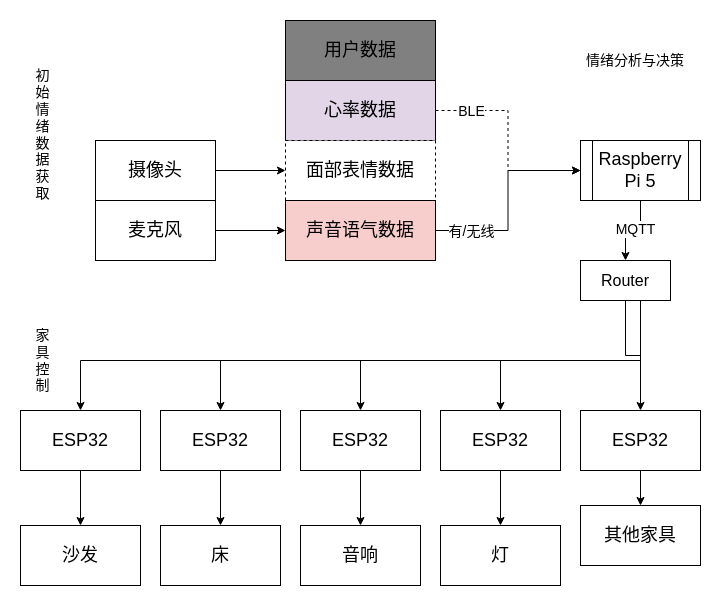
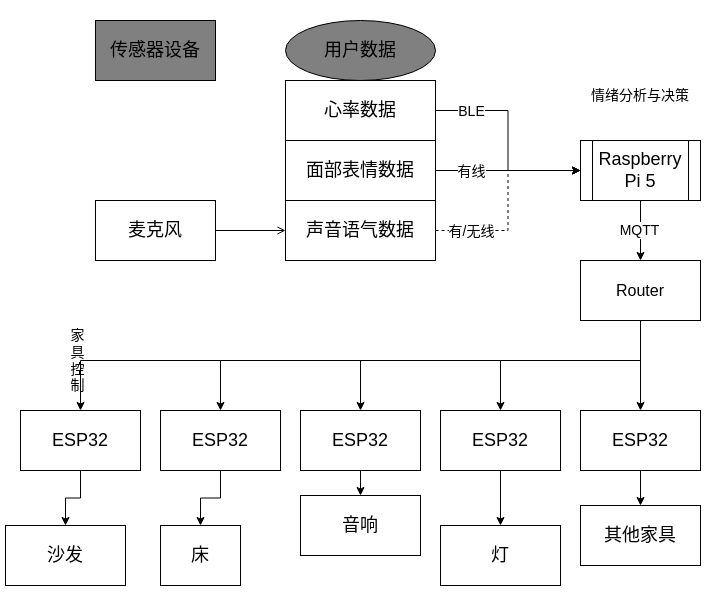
none -> (156, 51)
(361, 51) -> (361, 51)
(636, 61) -> (641, 96)
(361, 111) -> (361, 111)
(508, 128) -> (508, 128)
(43, 134) -> none
(156, 171) -> none
(247, 171) -> none
(361, 171) -> (361, 171)
none -> (471, 171)
(508, 210) -> (508, 210)
(277, 231) -> (279, 231)
(361, 231) -> (361, 231)
(626, 281) -> (641, 291)
(43, 361) -> (78, 361)
(81, 556) -> (66, 556)
(221, 556) -> (201, 556)
(361, 556) -> (361, 526)
